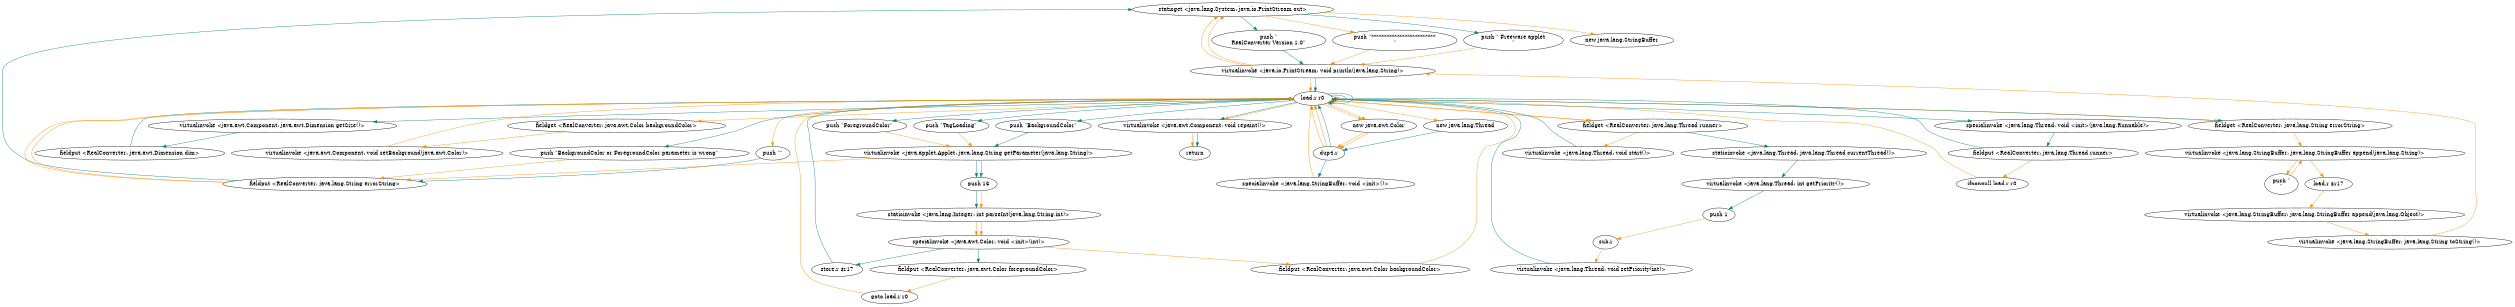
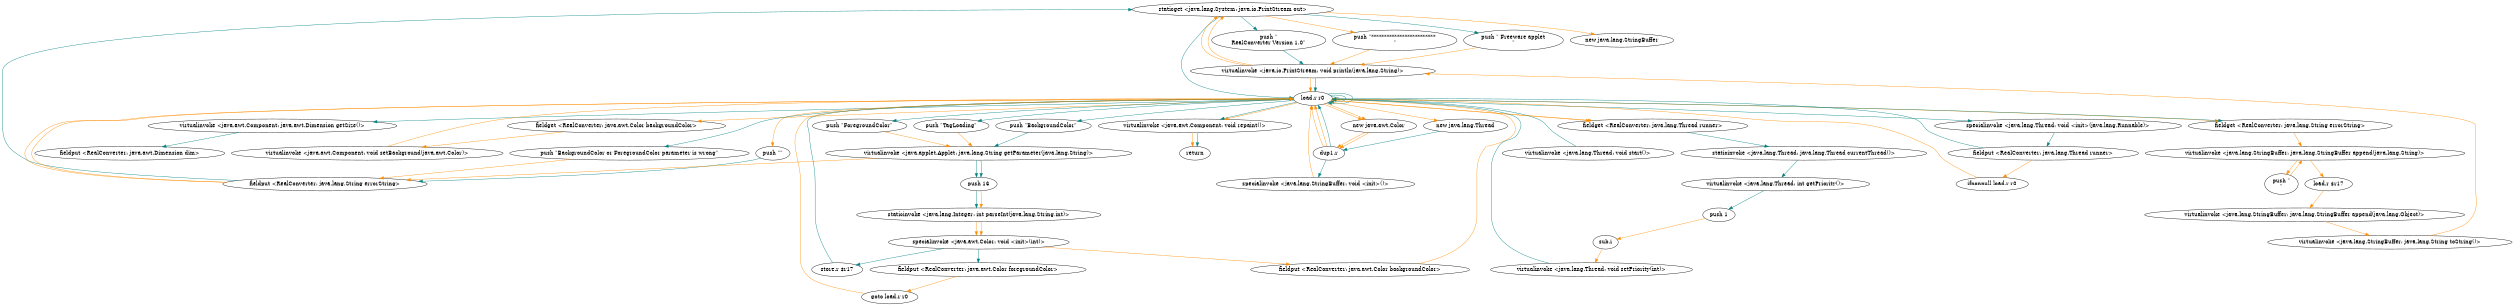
(701, 103) -> (1199, 85)
(1622, 139) -> none
(1329, 153) -> (1329, 153)
